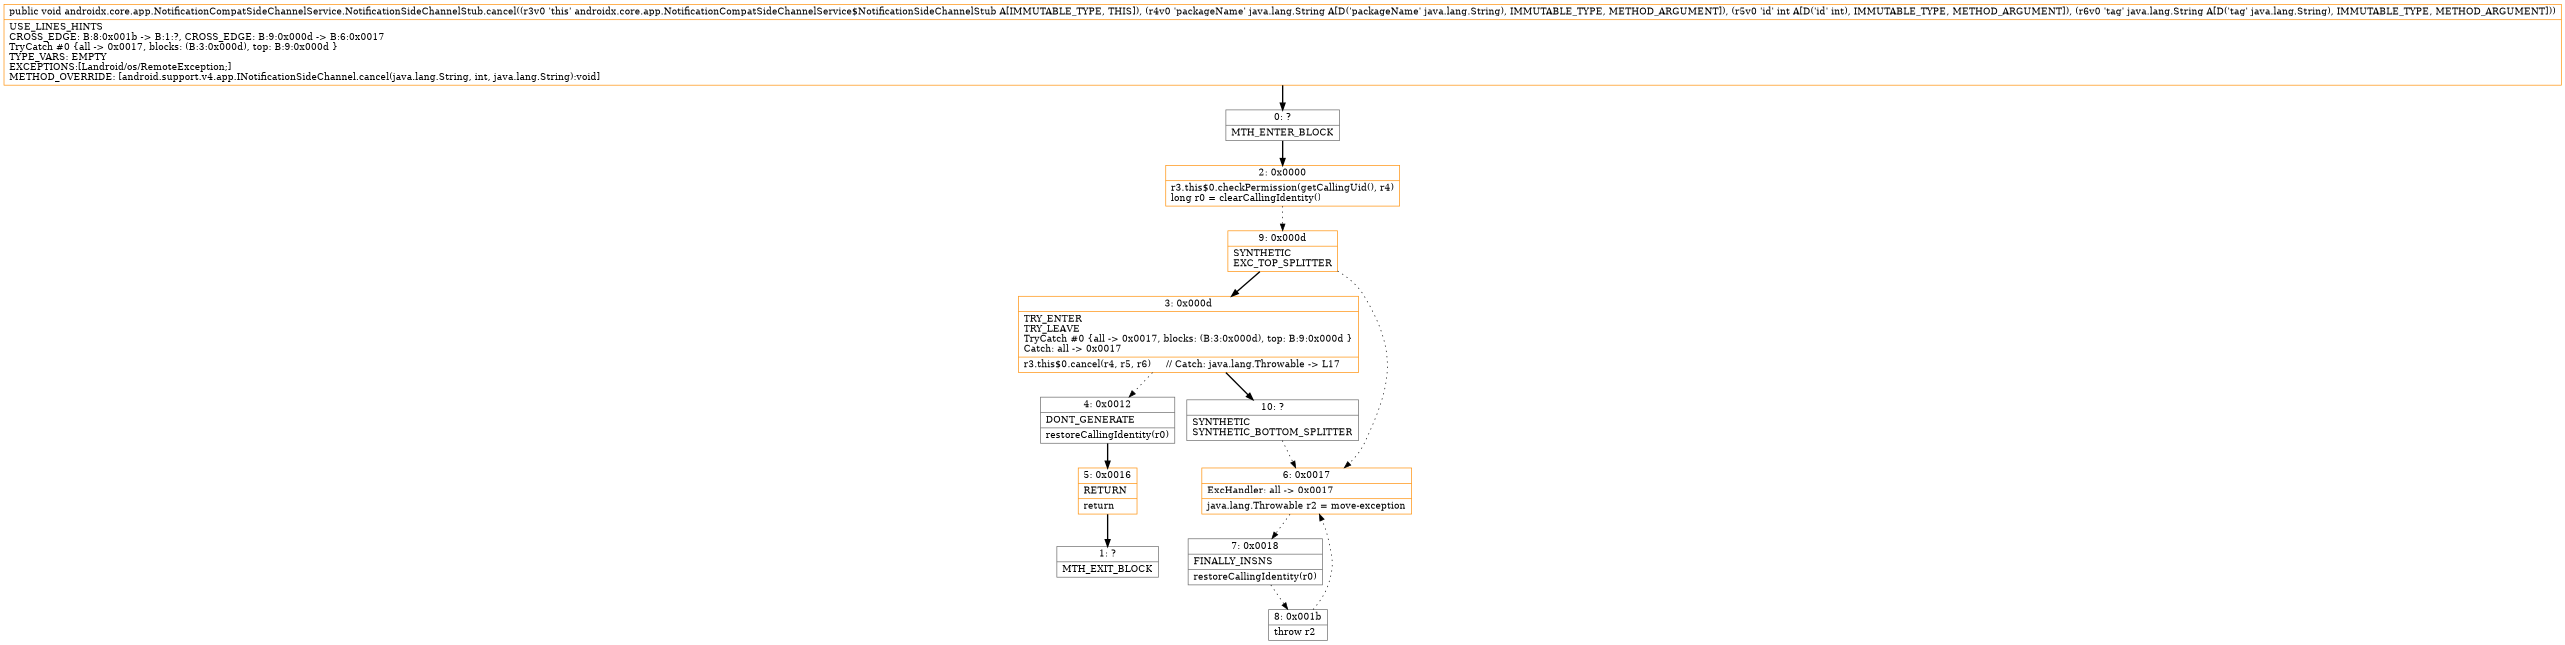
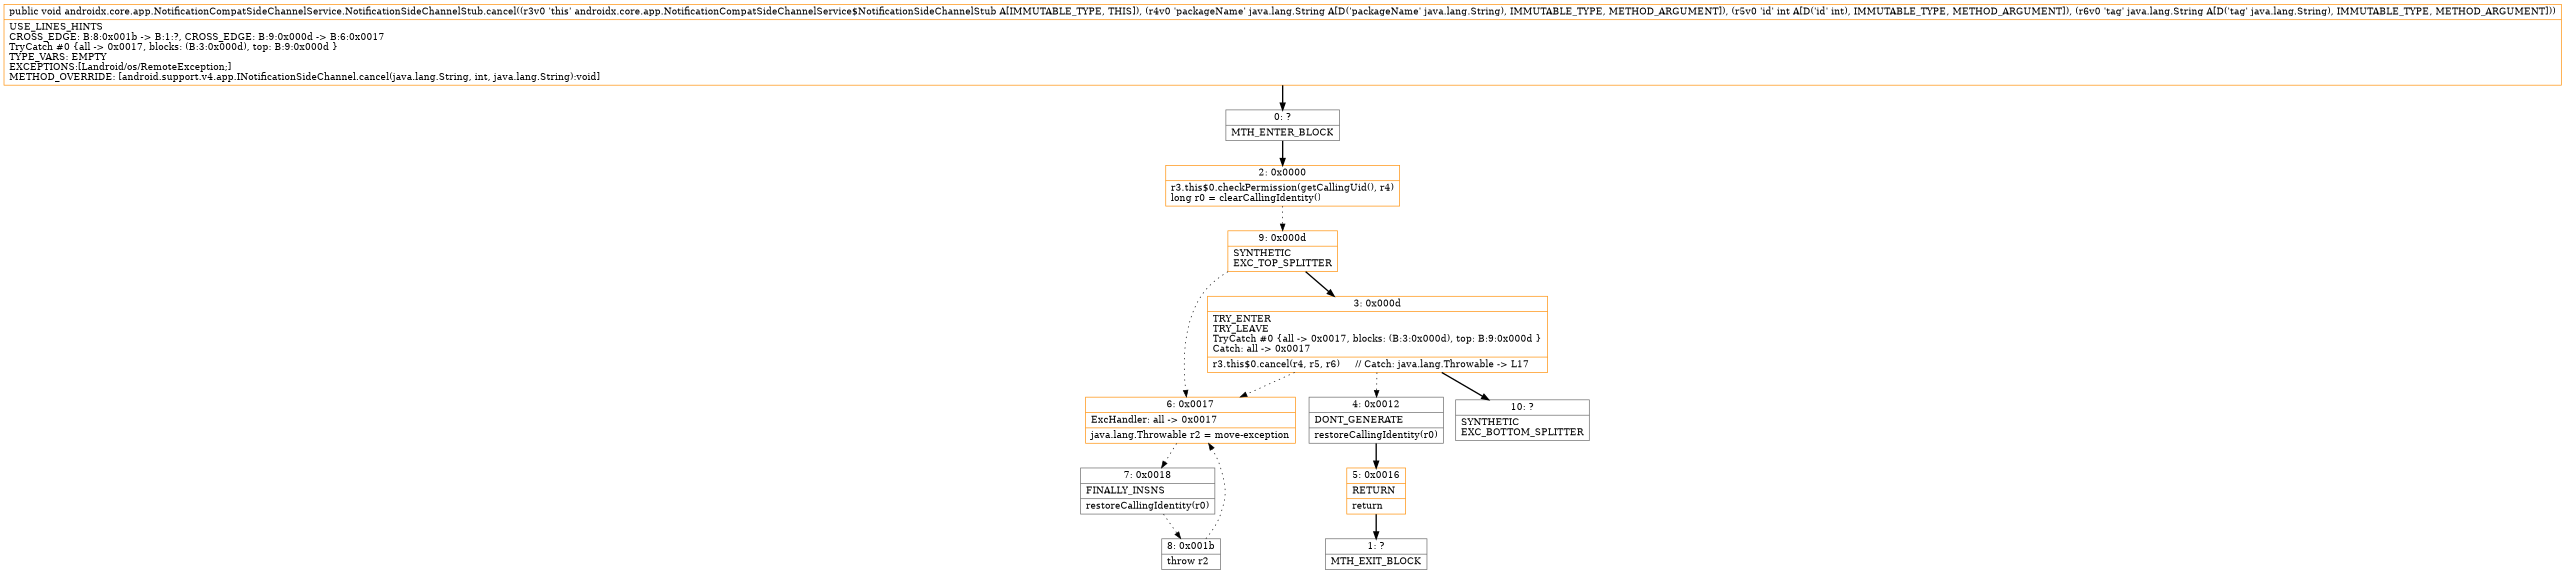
(1273, 433) -> (1522, 433)
(1288, 451) -> (1271, 383)
